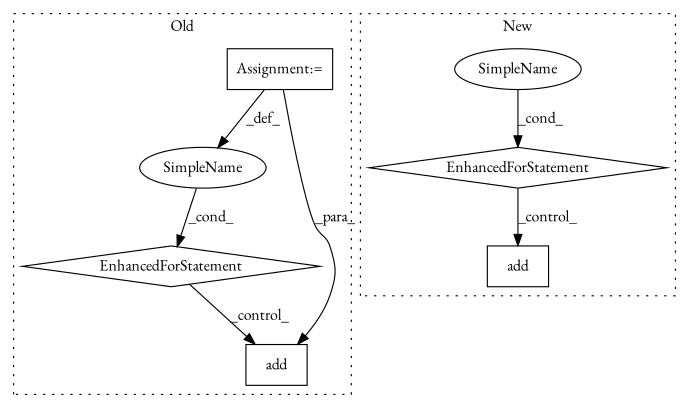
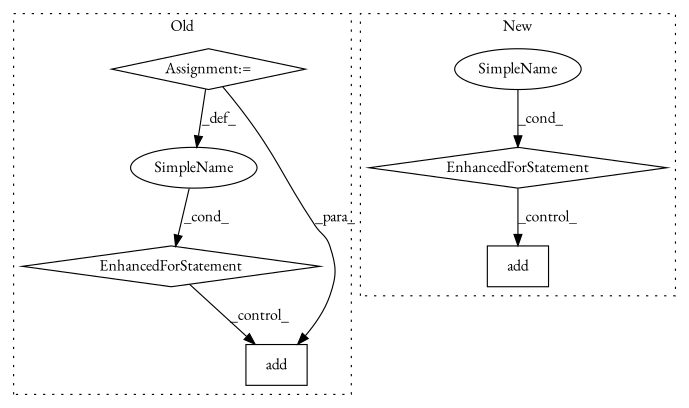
(280, 69) -> (209, 69)
